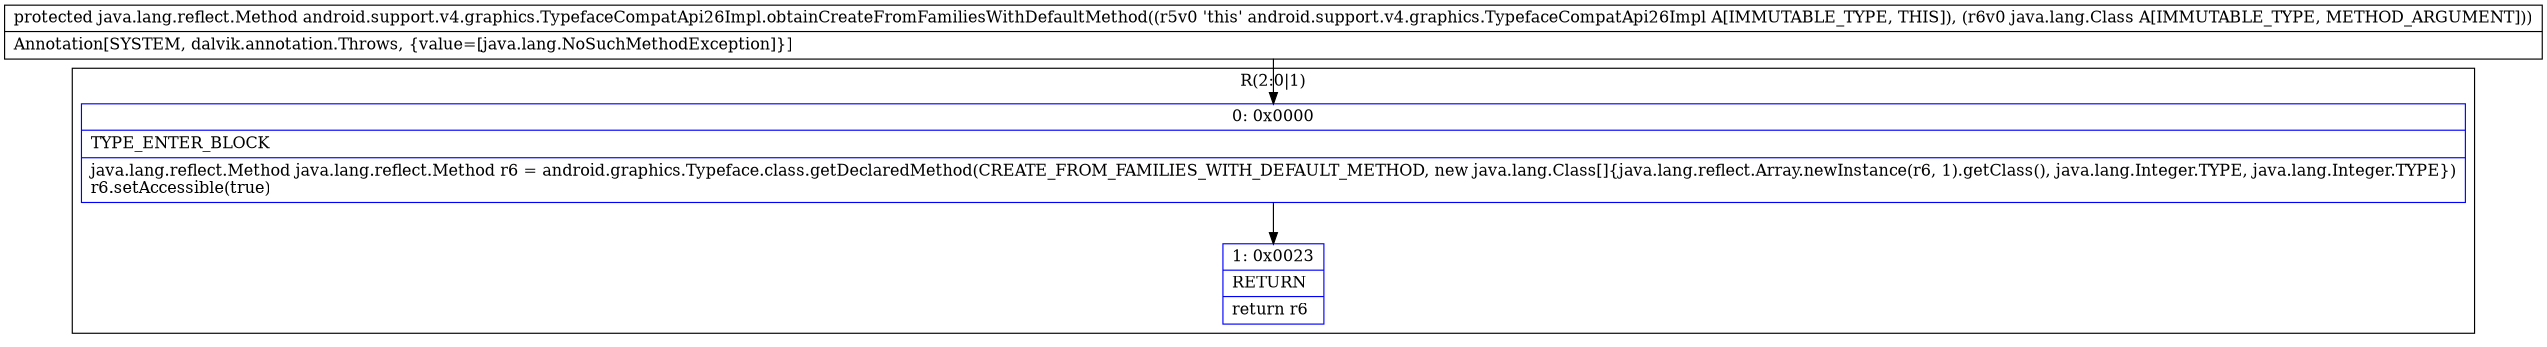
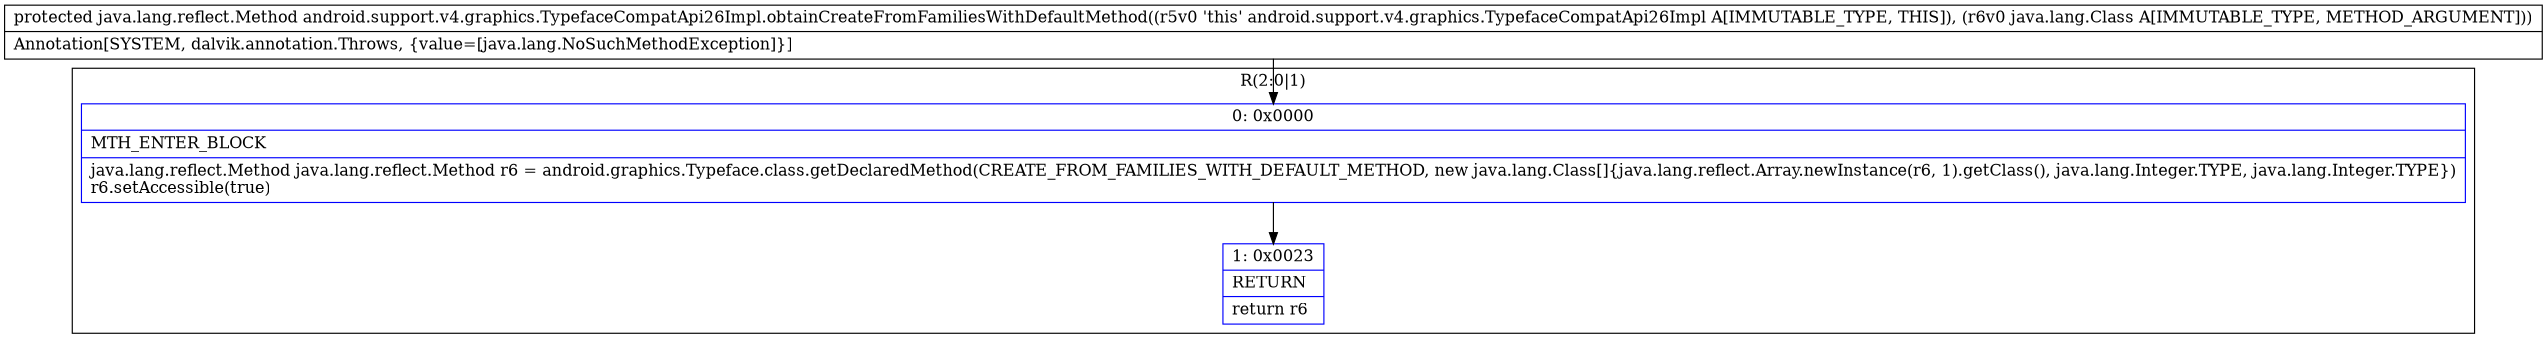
(181, 143) -> (179, 143)
